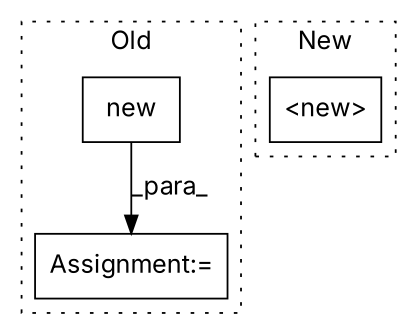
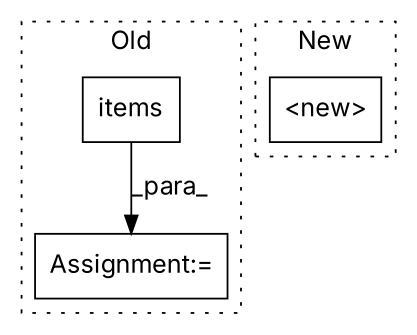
(131, 110) -> (131, 110)
